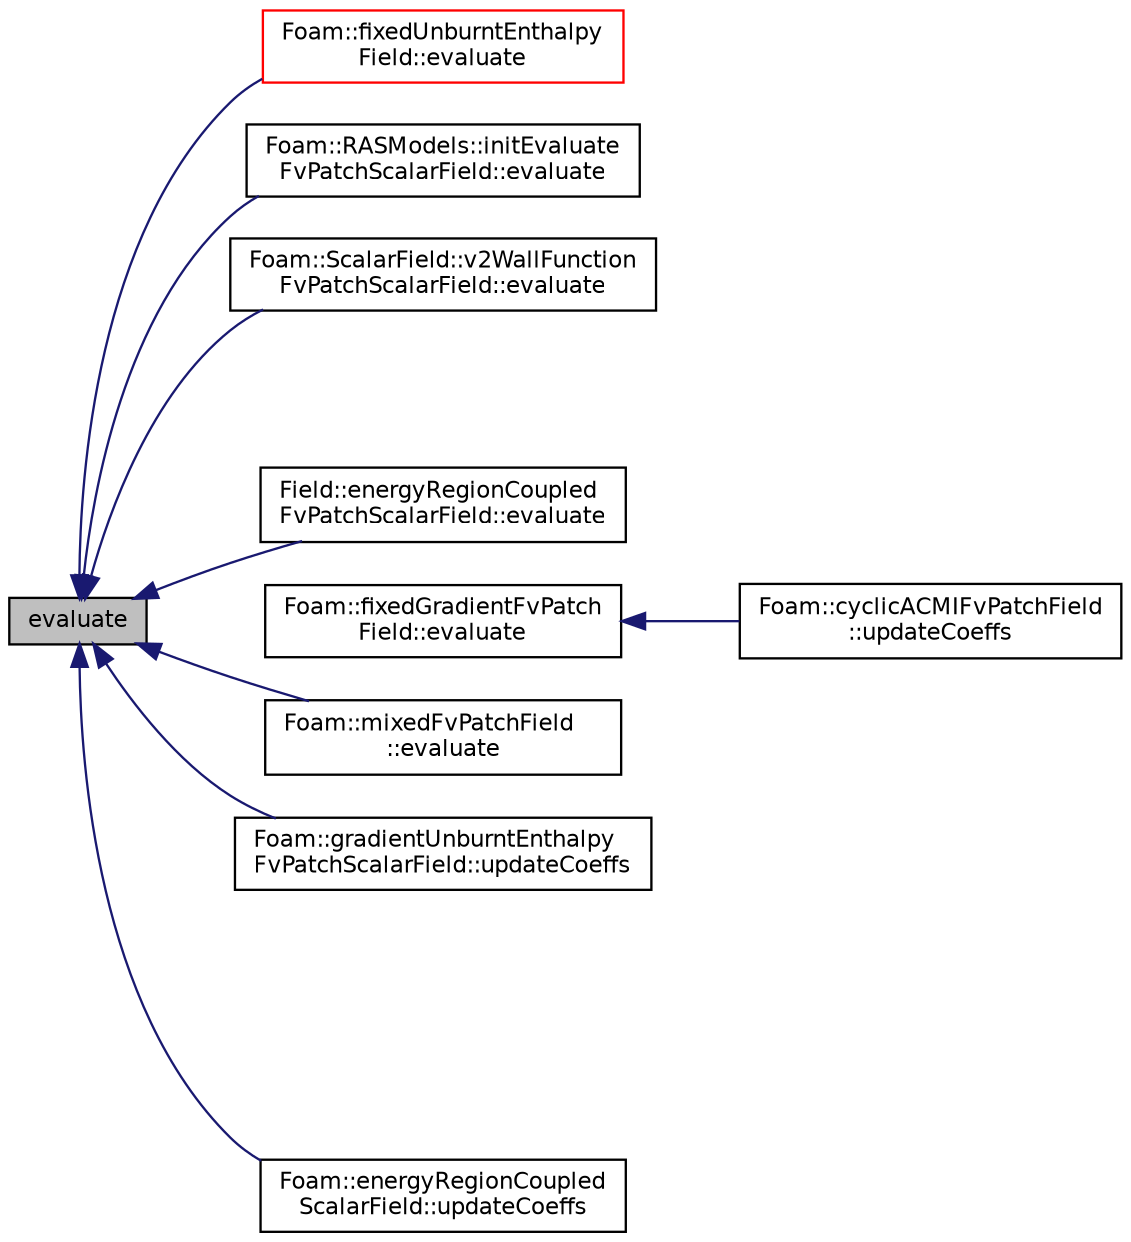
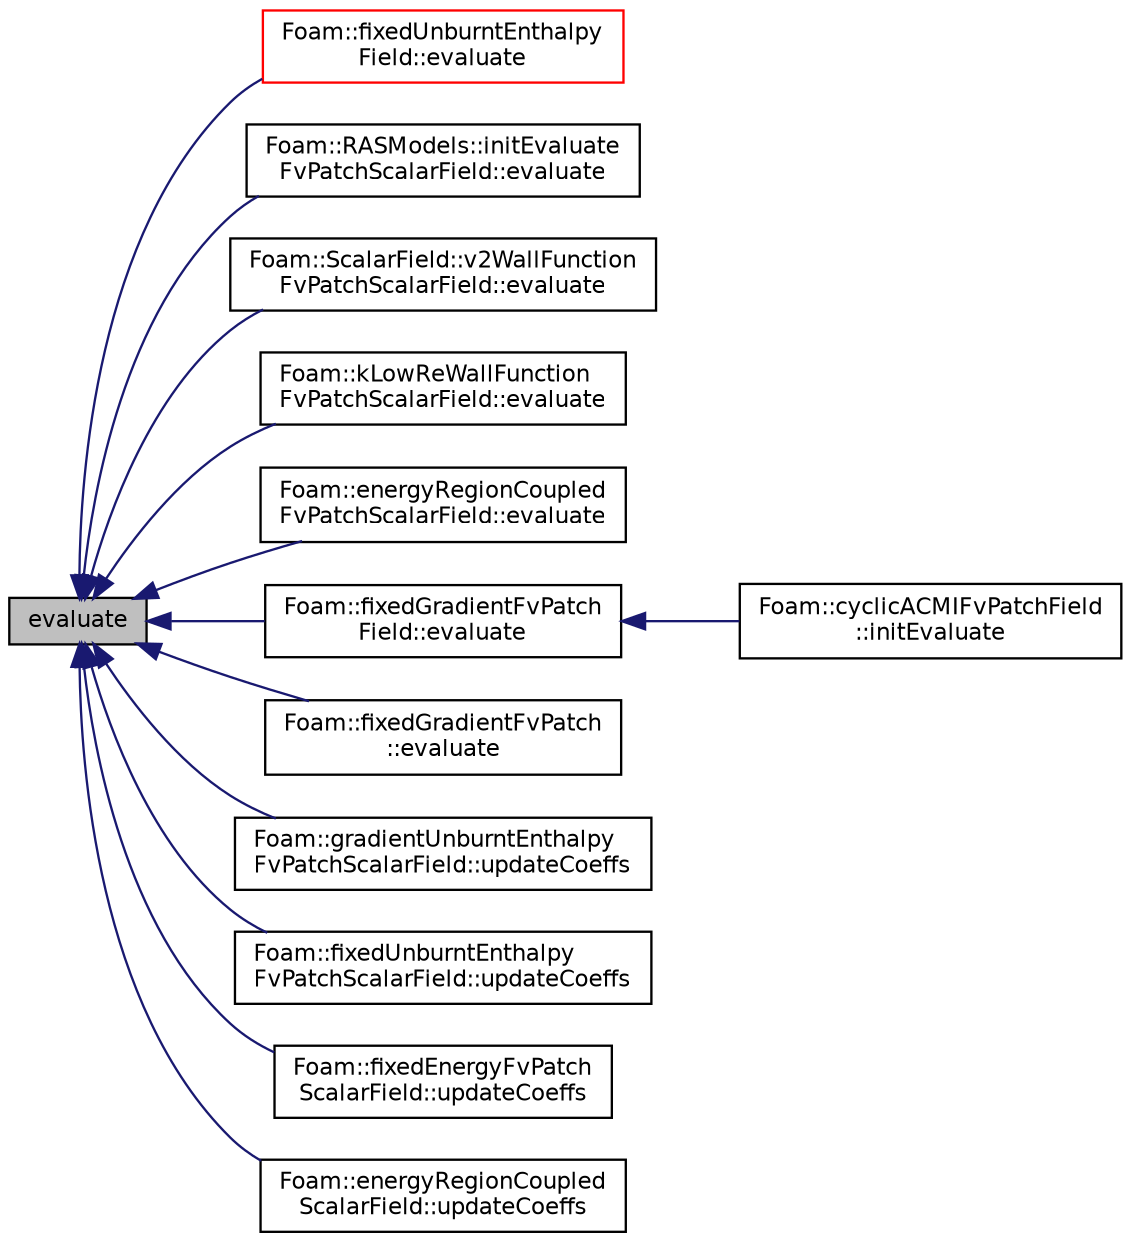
none -> (443, 389)
(443, 505) -> (443, 505)
none -> (218, 621)
(931, 621) -> (931, 621)
(443, 737) -> (443, 737)
none -> (443, 968)
none -> (443, 1082)
